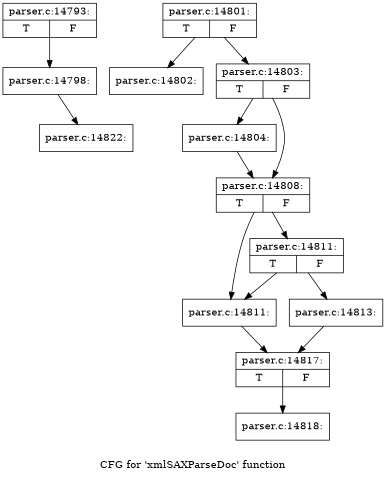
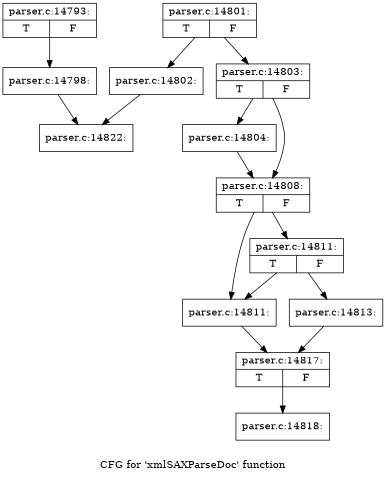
none -> (124, 107)
